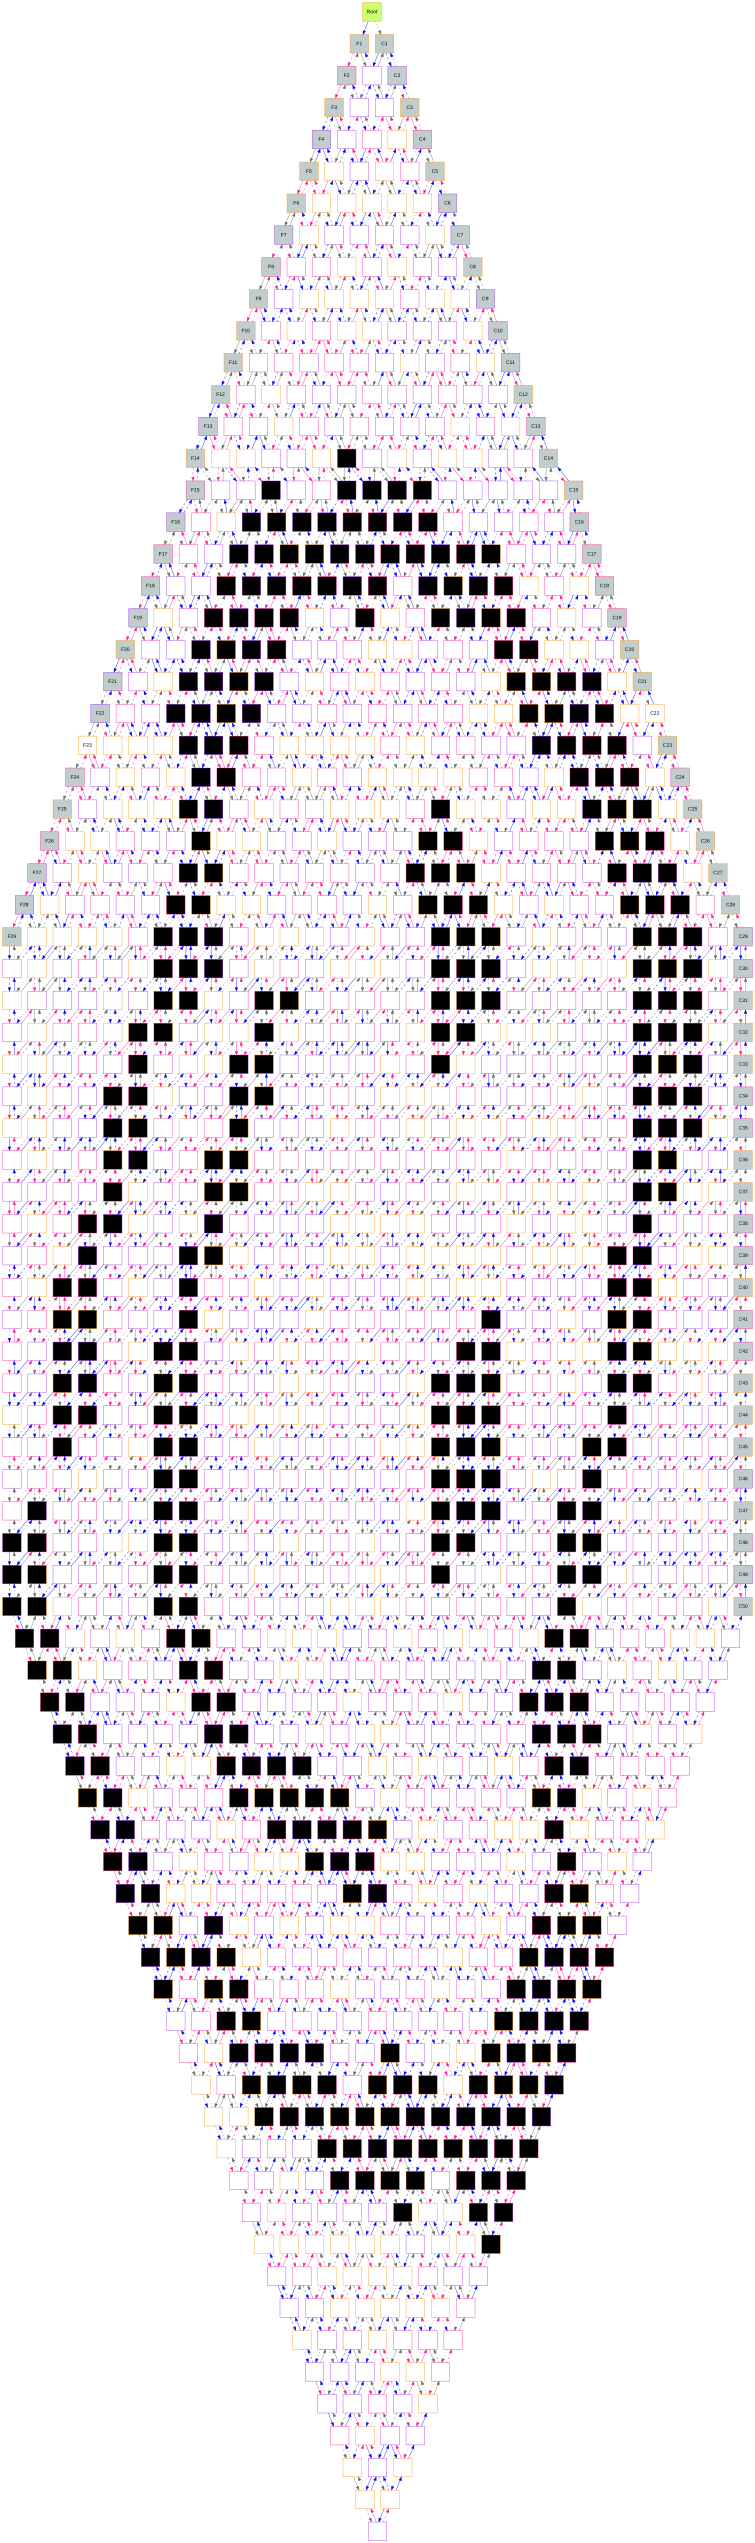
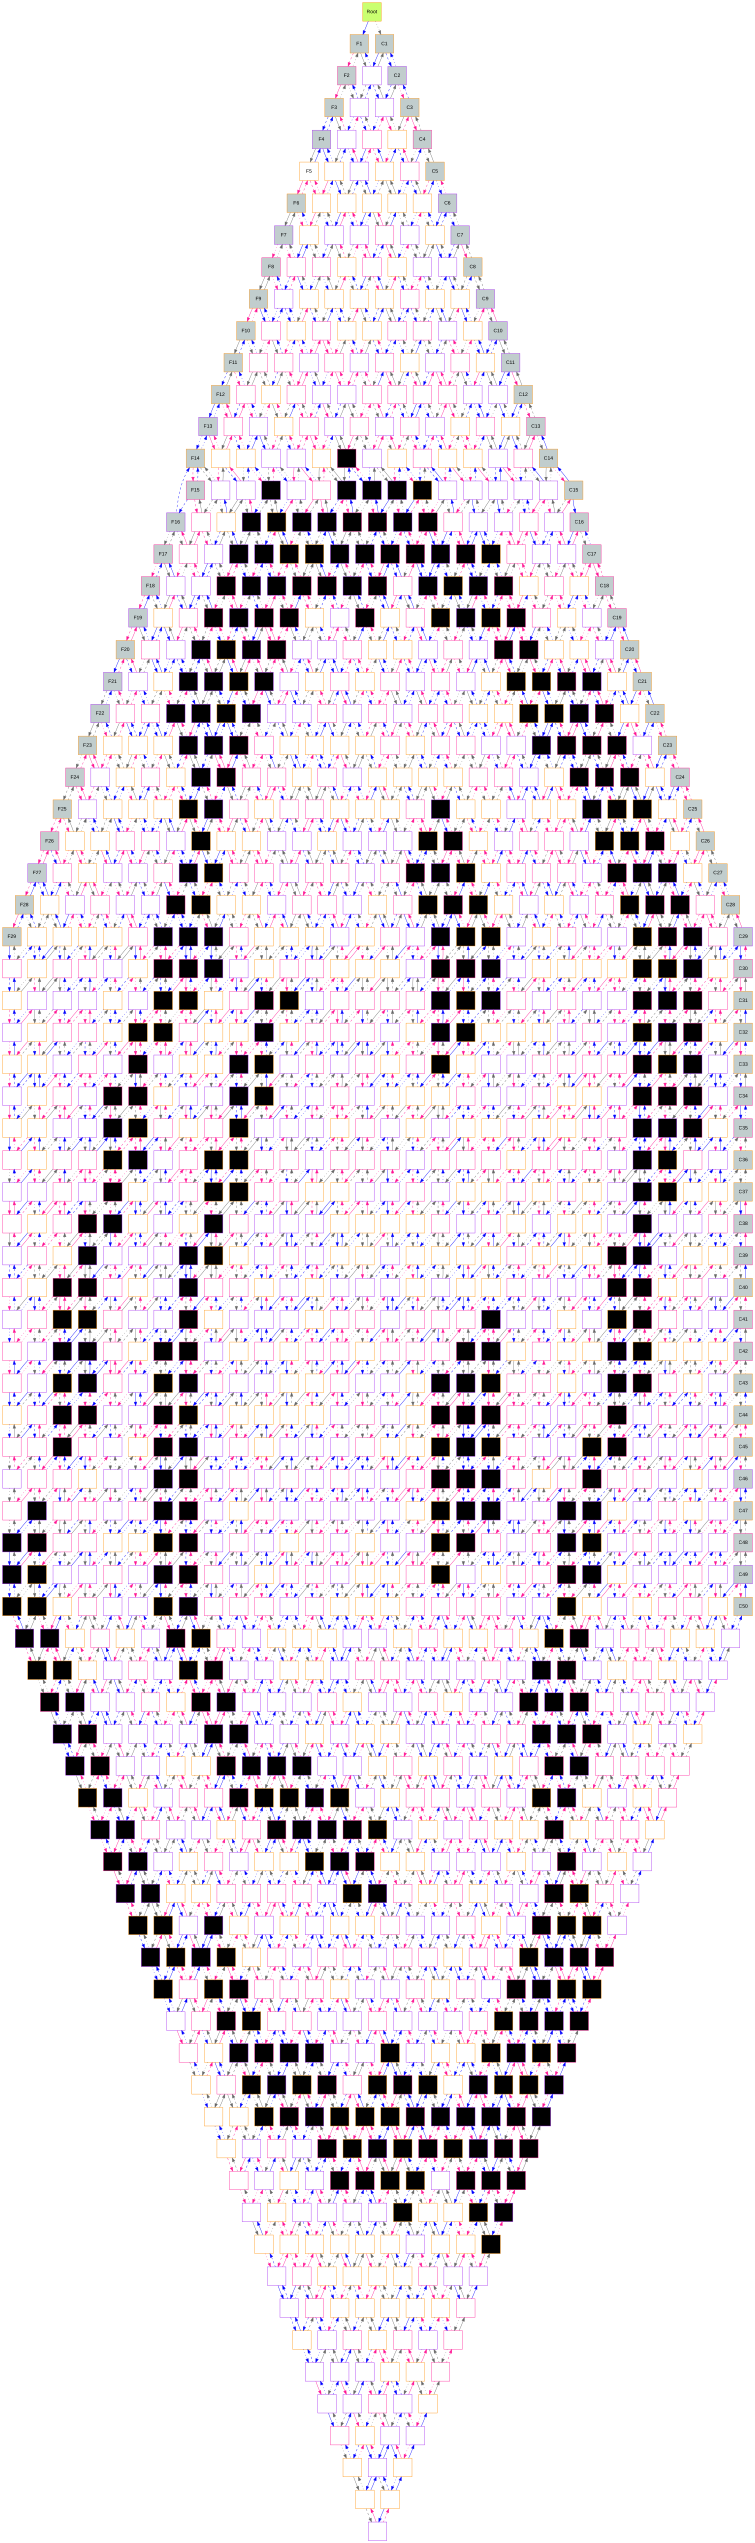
(309, 171) -> (309, 171)
(203, 444) -> (203, 444)
(187, 508) -> (180, 491)
(579, 508) -> none
(655, 713) -> (655, 713)
(88, 745) -> (88, 745)
(24, 905) -> (24, 905)
(740, 922) -> (740, 922)
